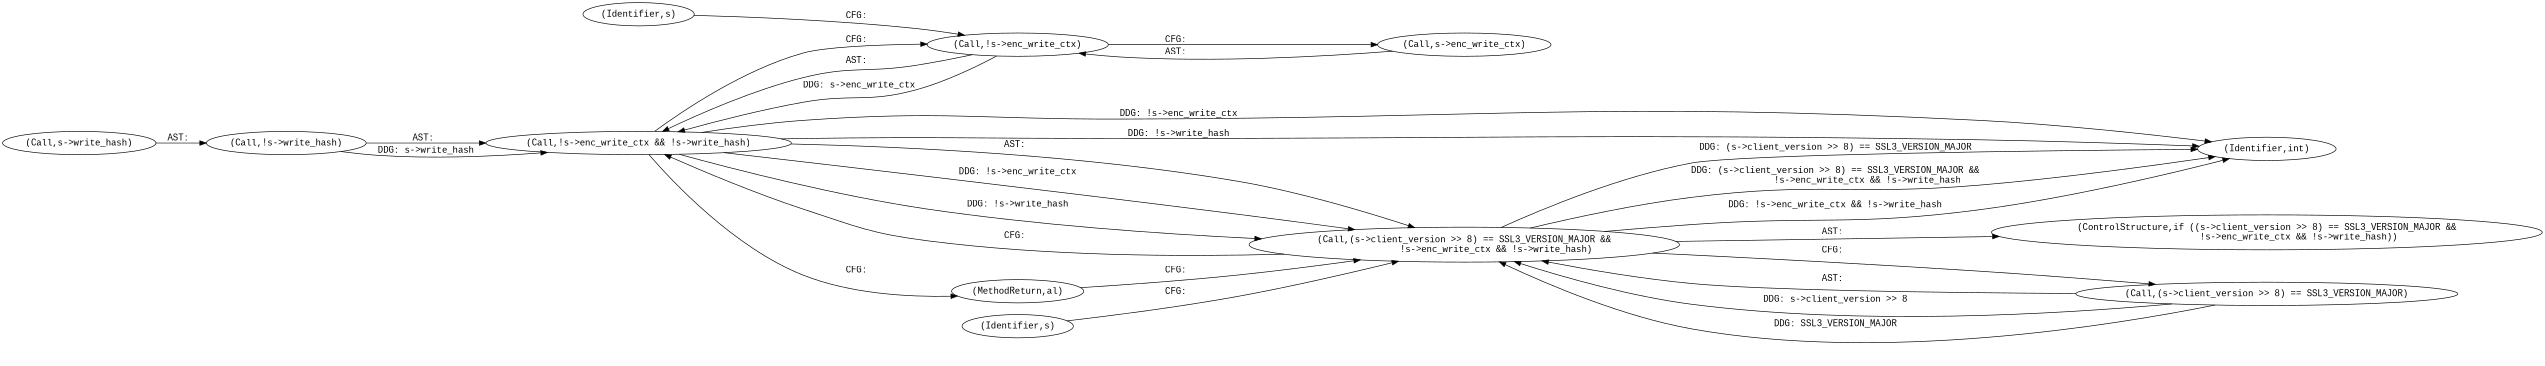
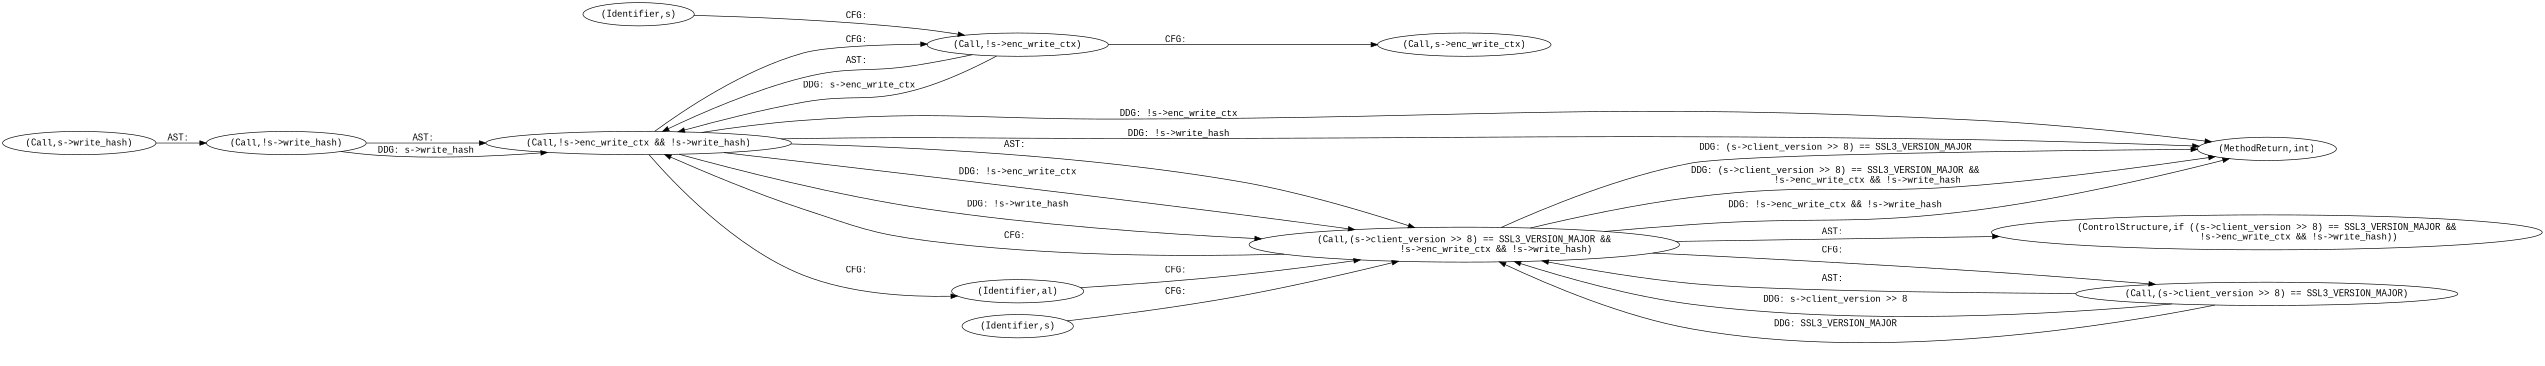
(1239, 59) -> none
(2267, 149) -> (2267, 149)
(1018, 291) -> (1018, 291)
